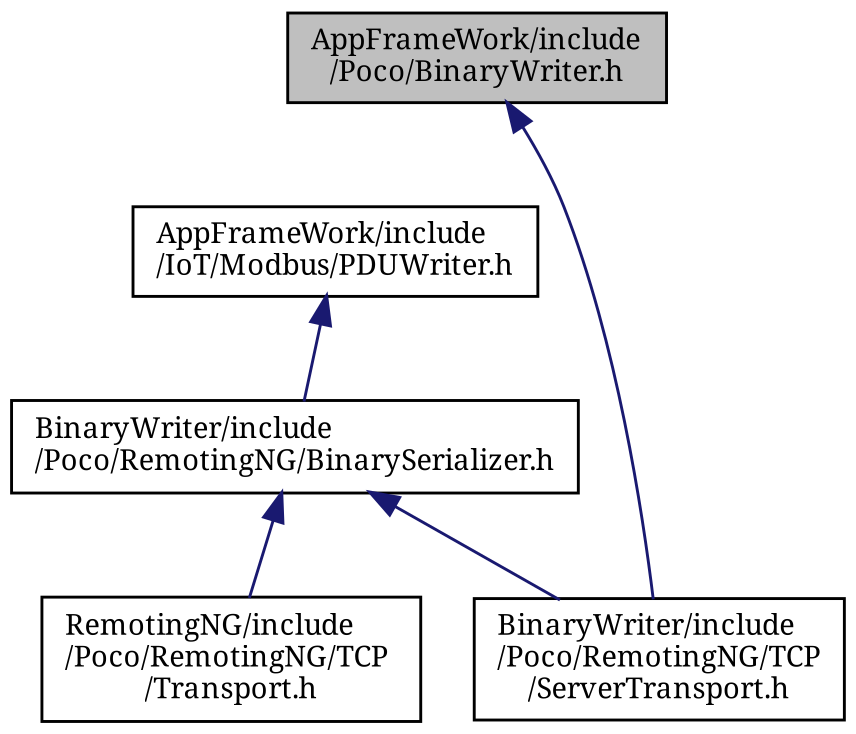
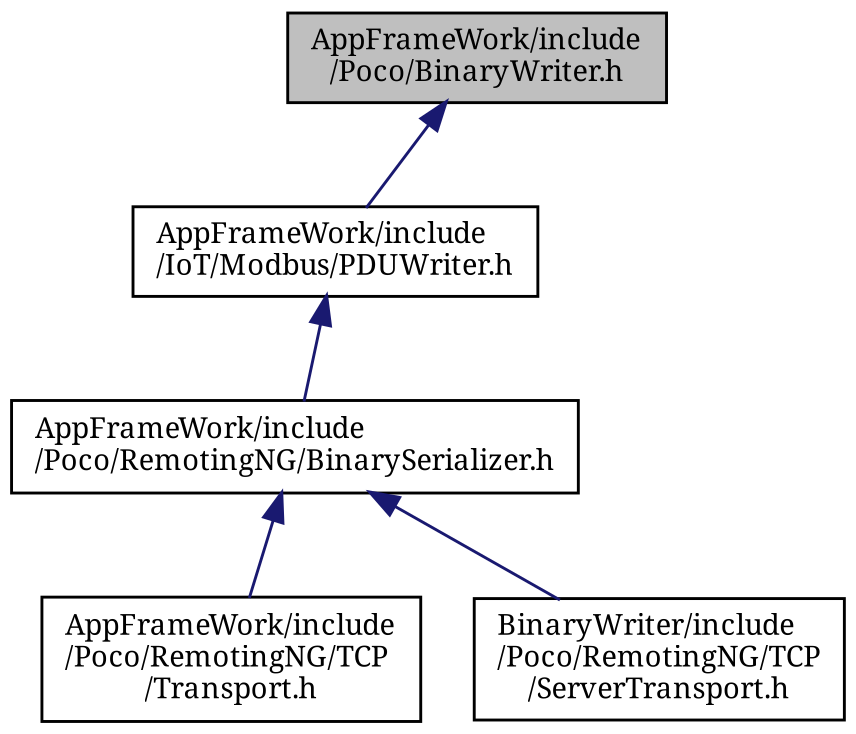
(610, 357) -> (397, 167)
(295, 447) -> (295, 447)
(231, 659) -> (231, 659)
